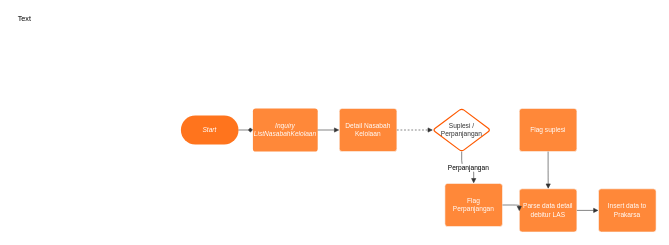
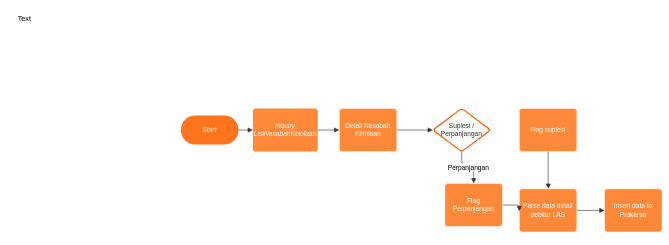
(247, 130) -> (247, 130)
(412, 130) -> (412, 130)
(627, 210) -> (633, 210)
